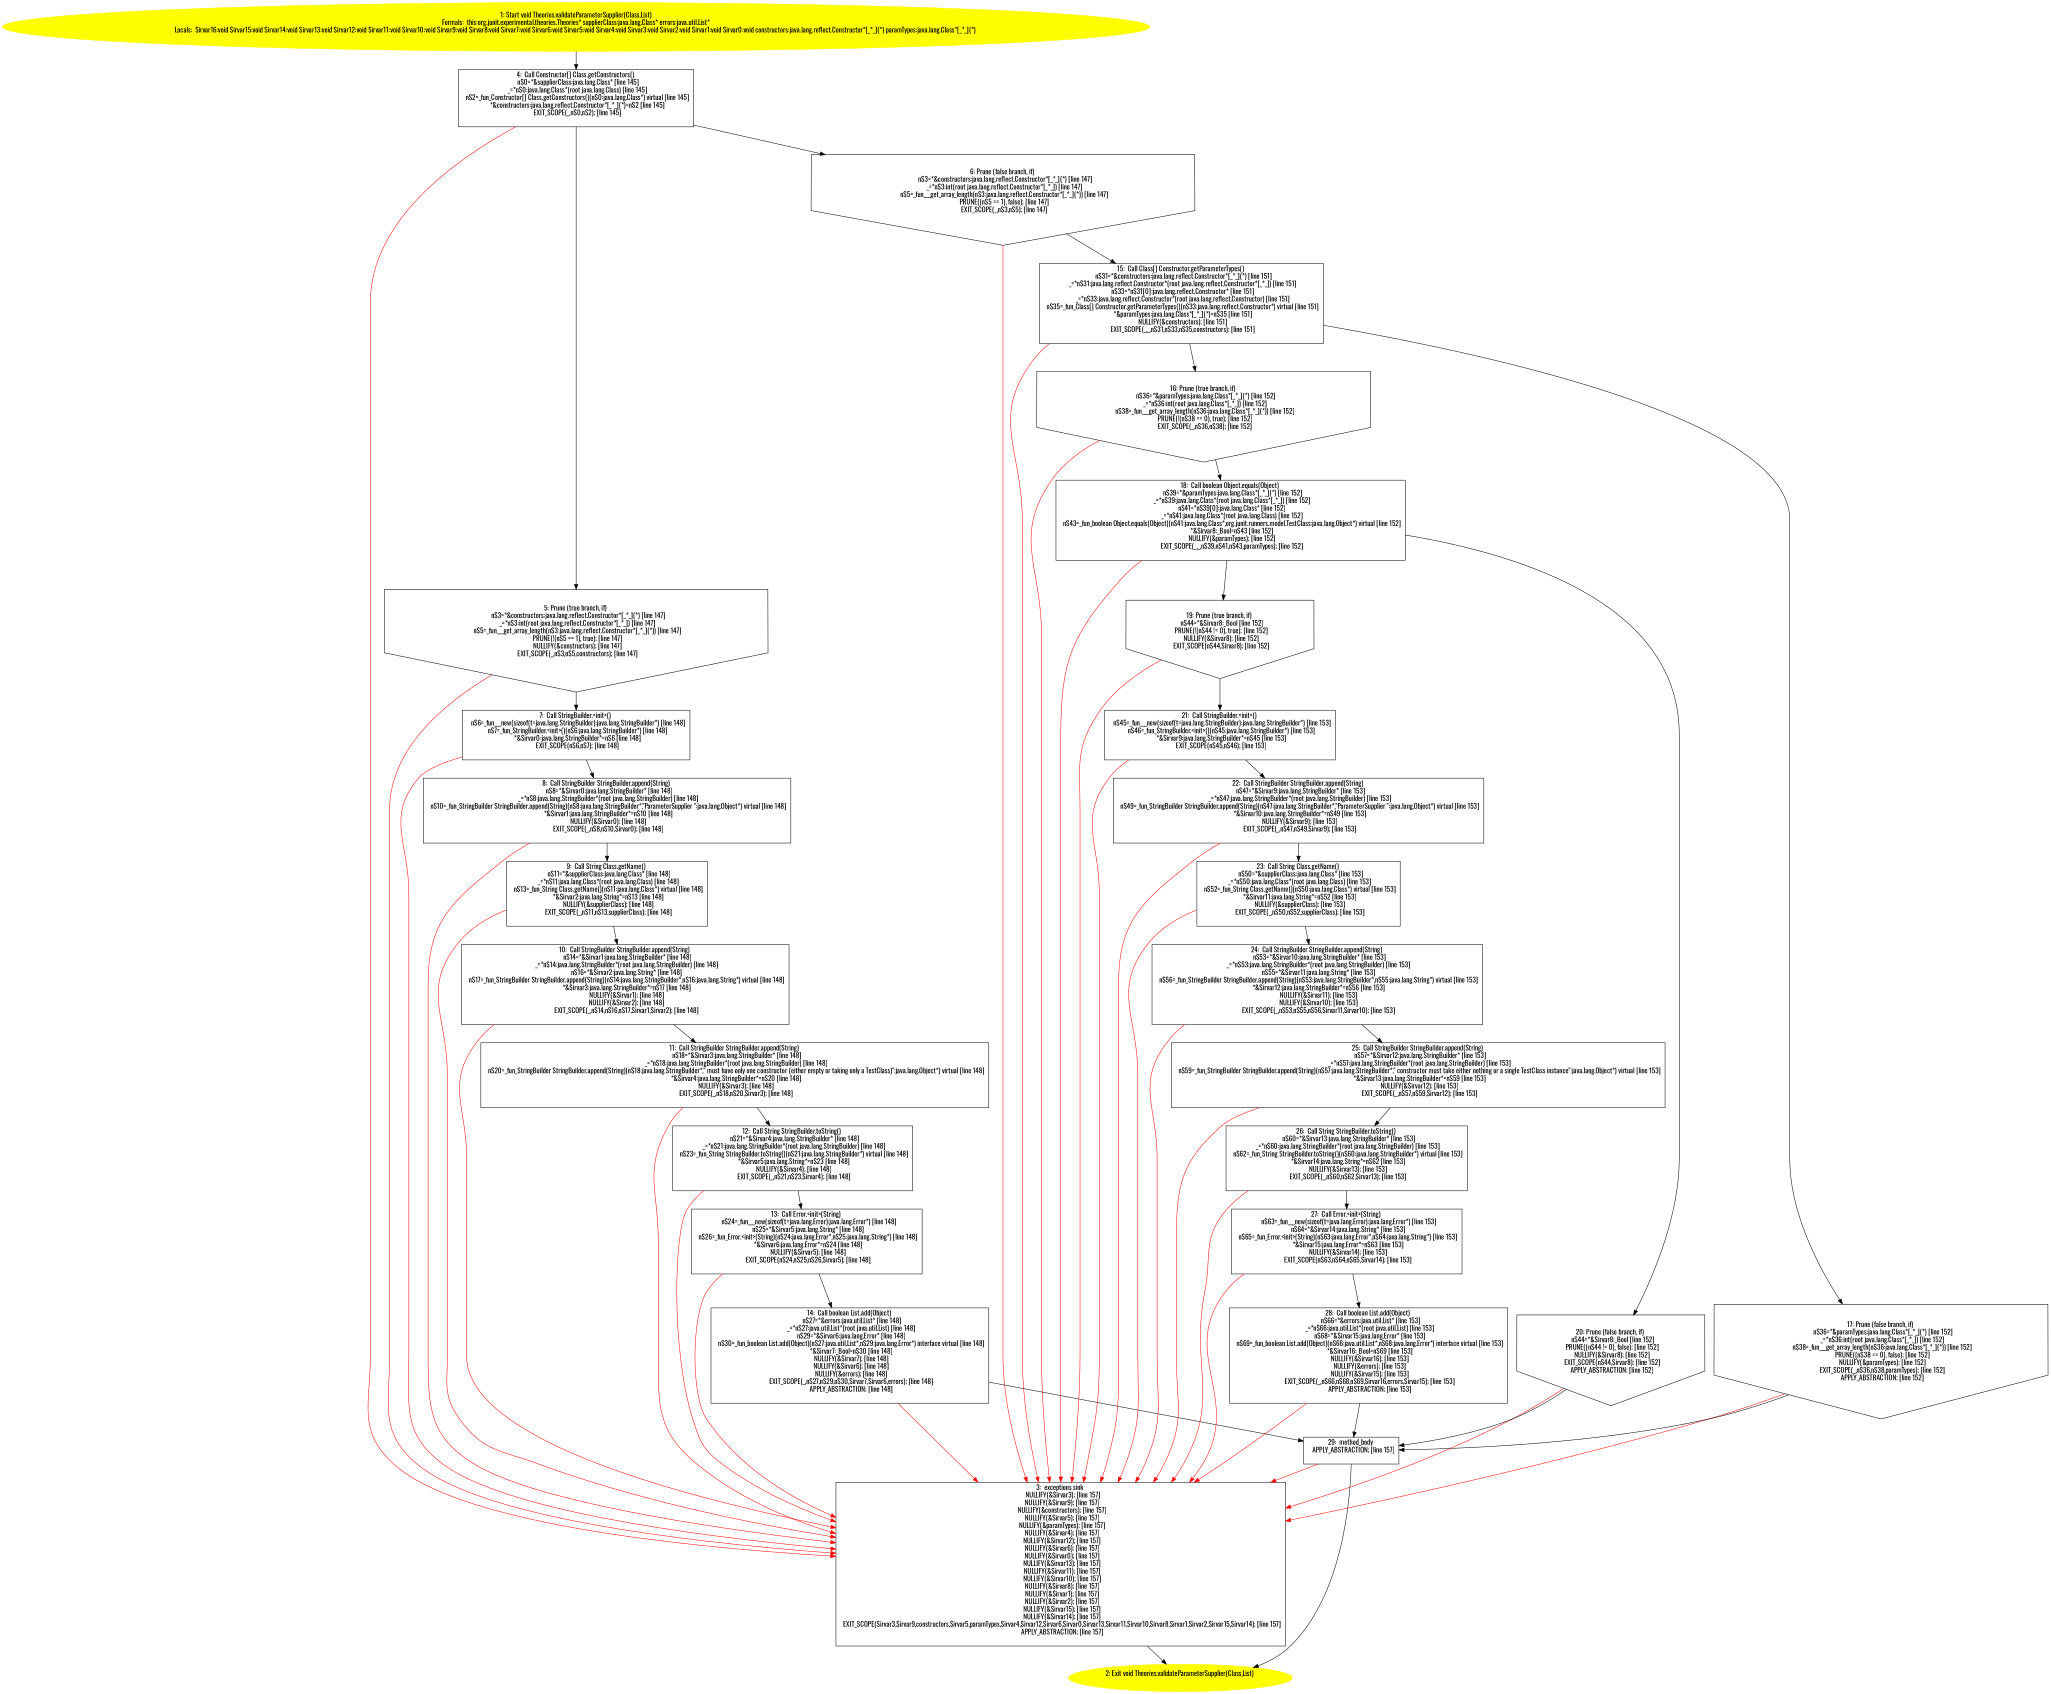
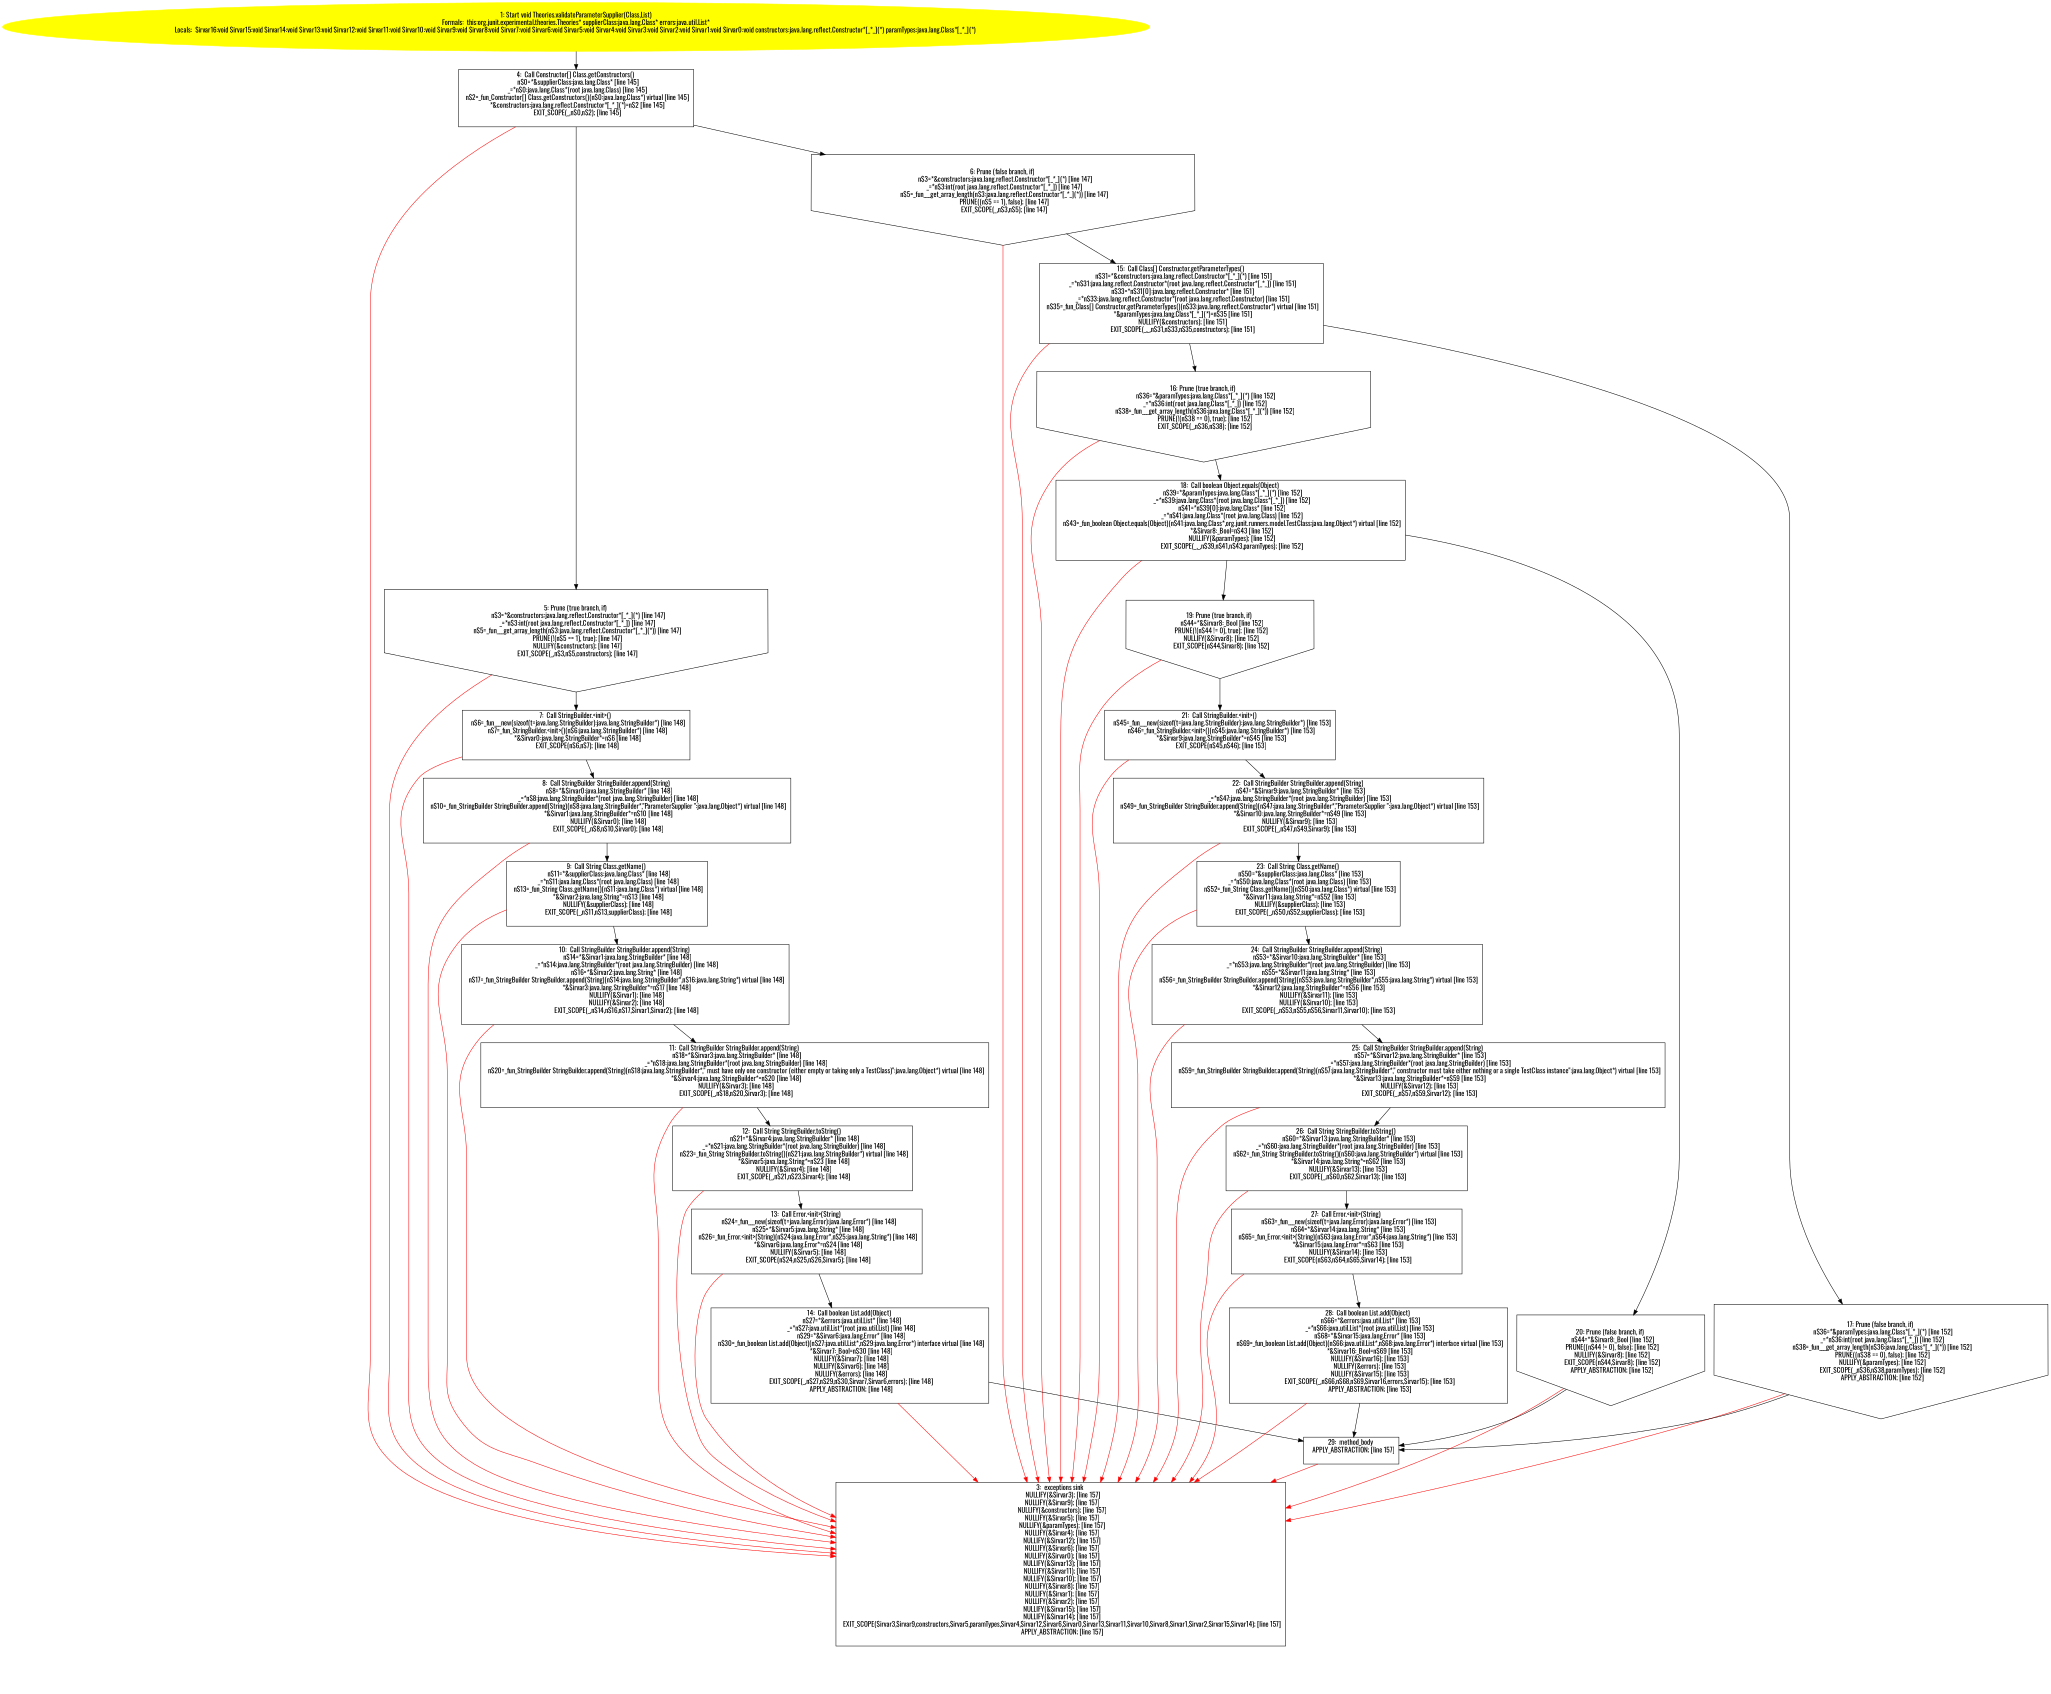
(1180, 1678) -> none
